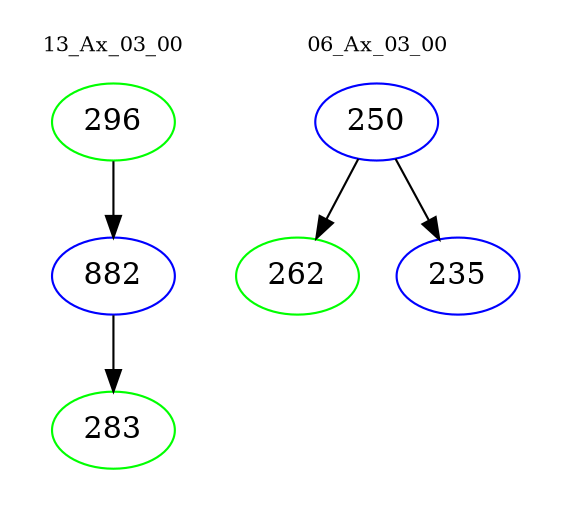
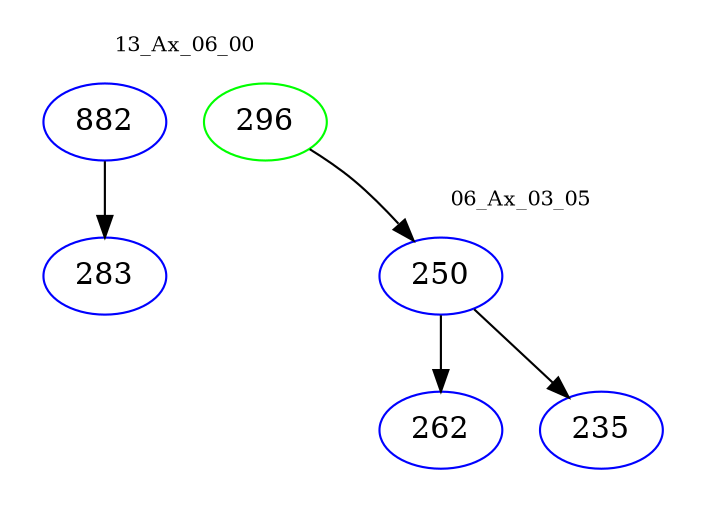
(113, 46) -> (185, 46)
(378, 46) -> (521, 200)
(113, 189) -> (376, 201)
(297, 276) -> (441, 430)
(113, 430) -> (105, 276)
